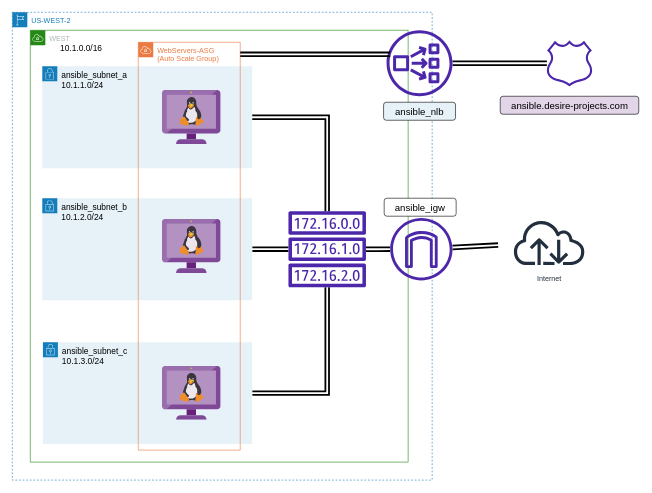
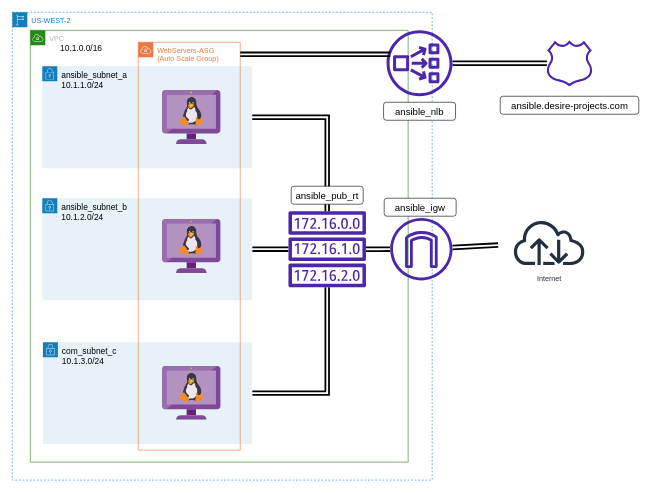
(58, 39) -> (56, 39)
(570, 105) -> (570, 105)
(420, 111) -> (420, 111)
none -> (327, 195)
(92, 355) -> (86, 355)
